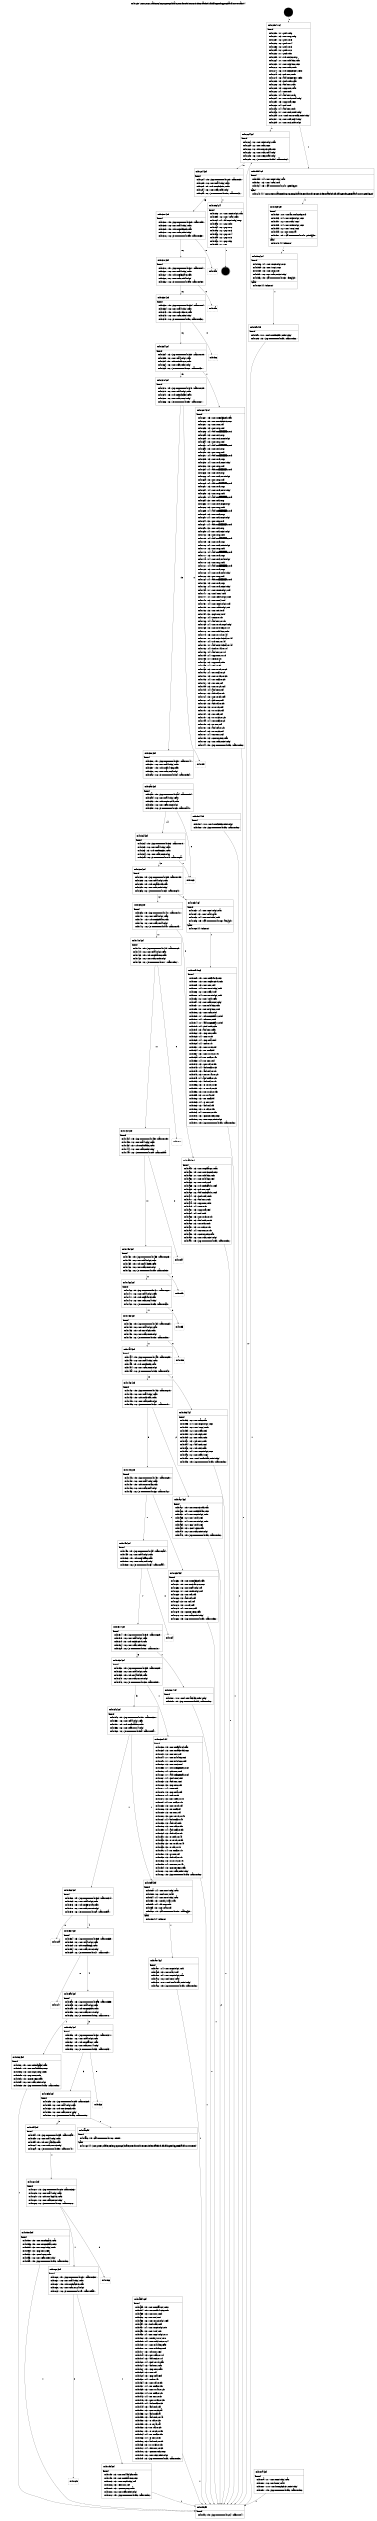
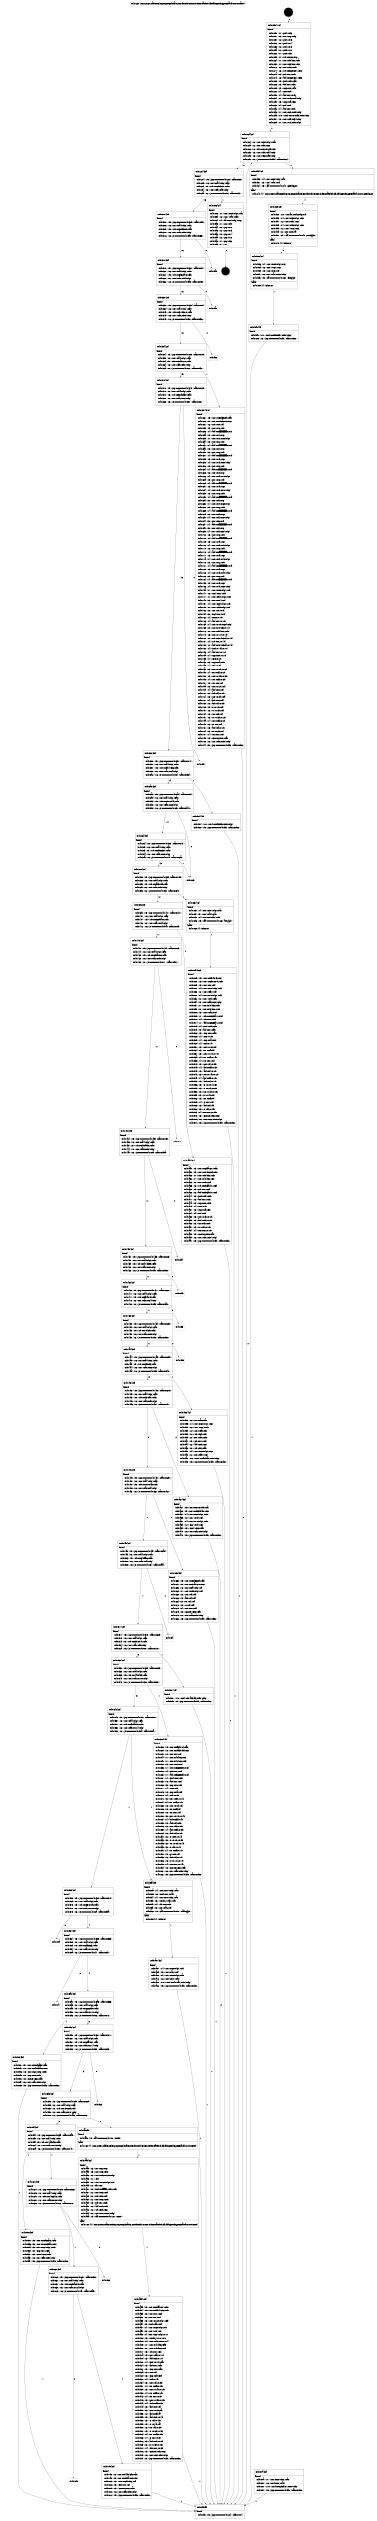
(304, 147) -> (289, 165)
none -> (168, 780)
none -> (202, 794)
none -> (23, 2190)
none -> (139, 2193)
